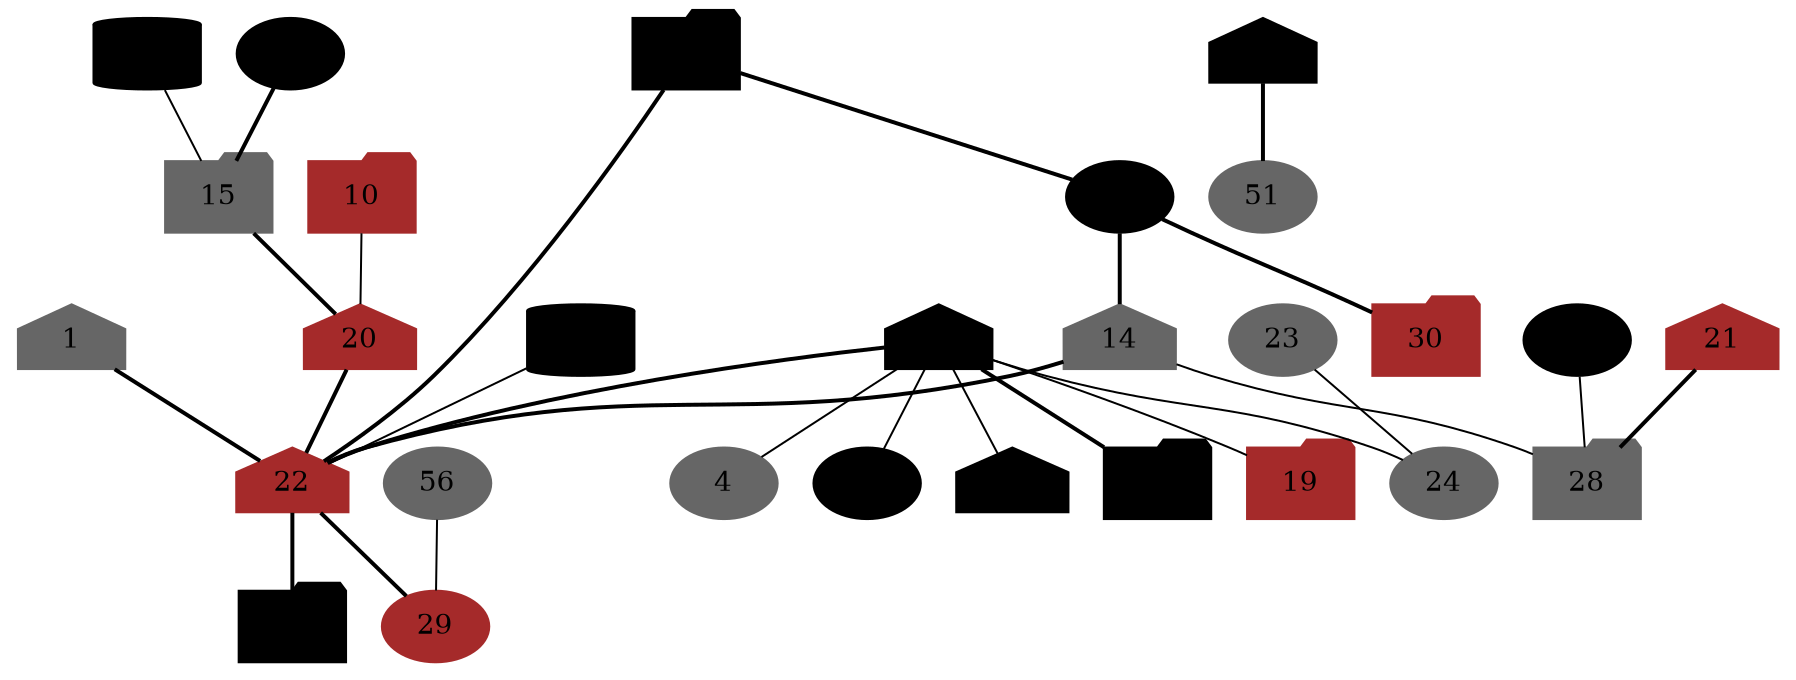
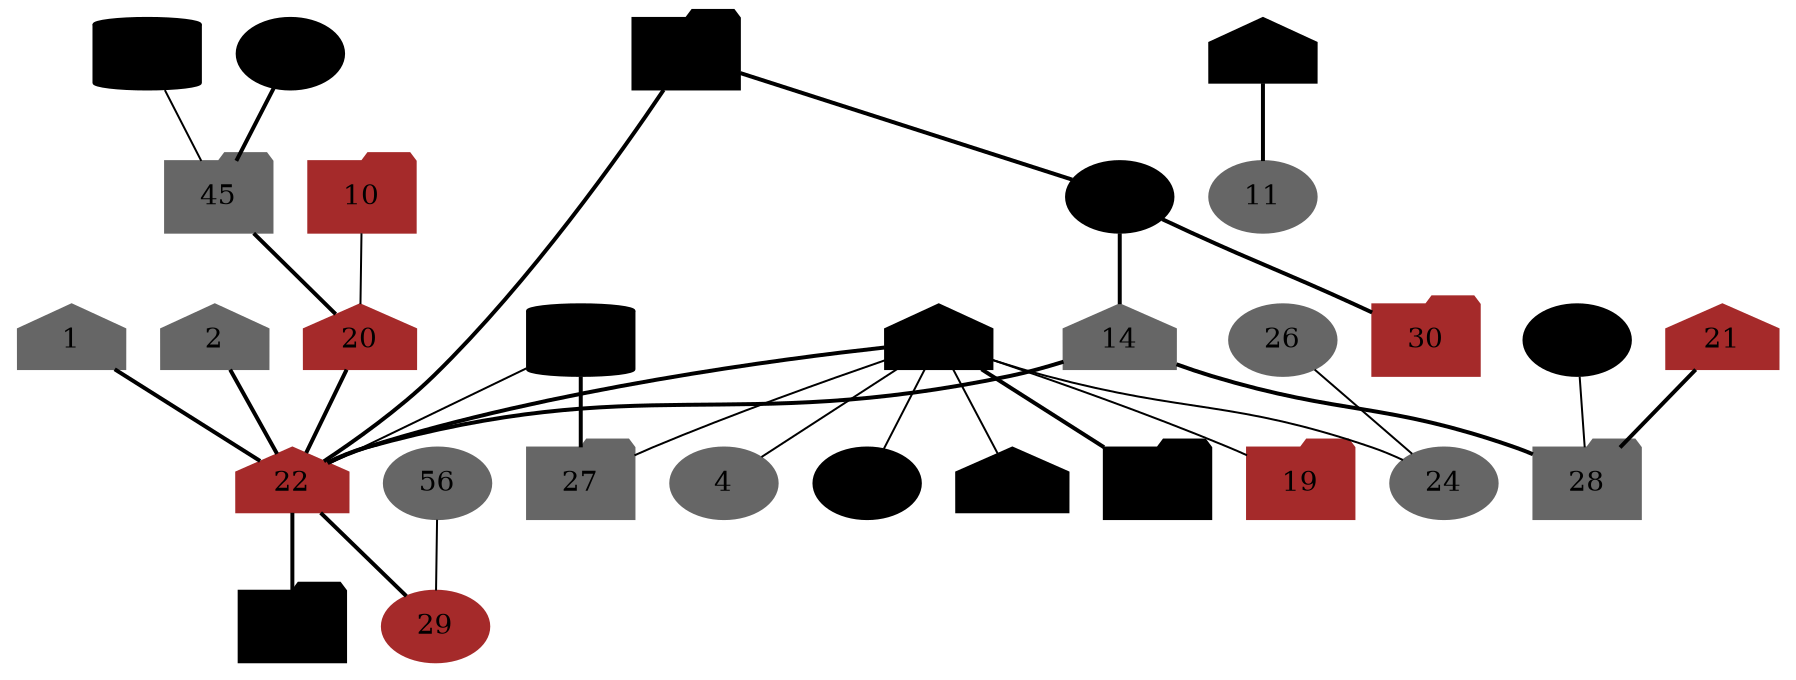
(219, 197) -> (219, 197)
(1263, 197) -> (1263, 197)
none -> (215, 340)
(1283, 340) -> (1283, 340)
(1337, 405) -> (1337, 405)
none -> (581, 483)
